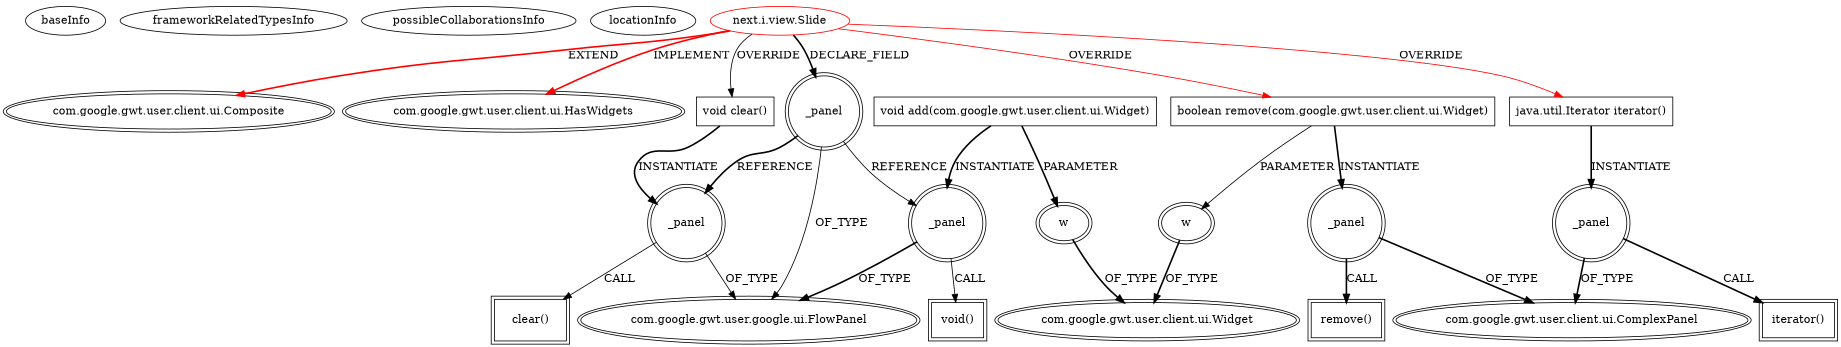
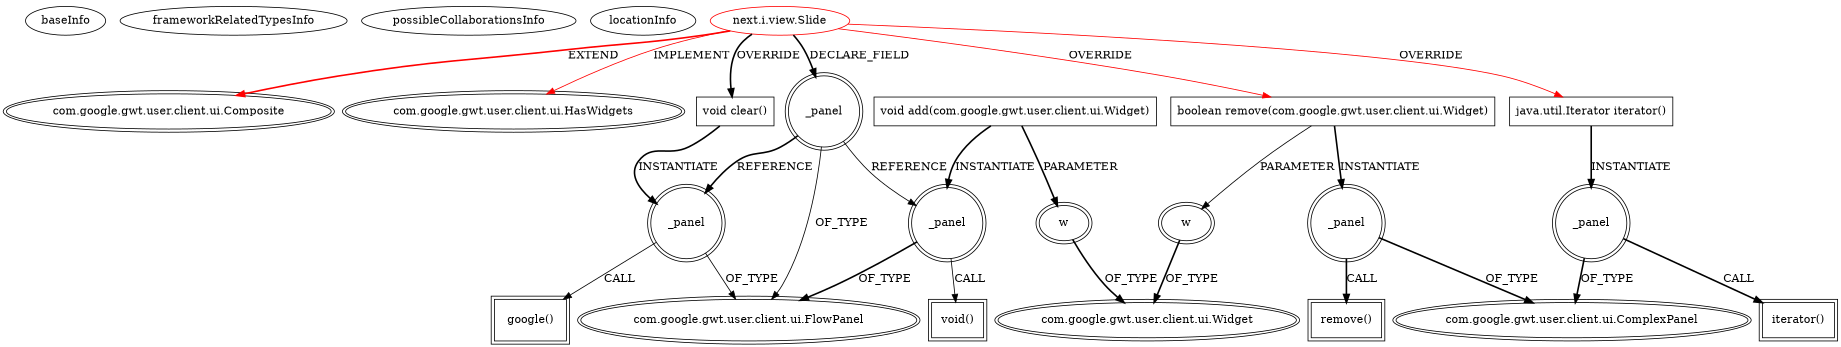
(639, 55) -> (639, 55)
(733, 58) -> (733, 58)
(530, 320) -> (530, 320)
(749, 320) -> (749, 320)
